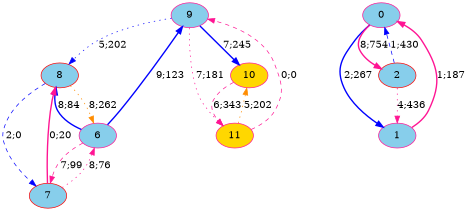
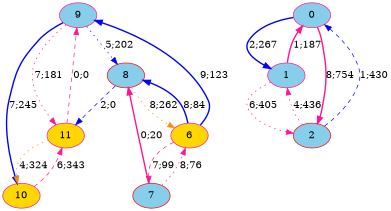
(258, 105) -> (34, 166)
none -> (250, 112)
(4, 128) -> (98, 103)
(98, 136) -> (190, 136)
